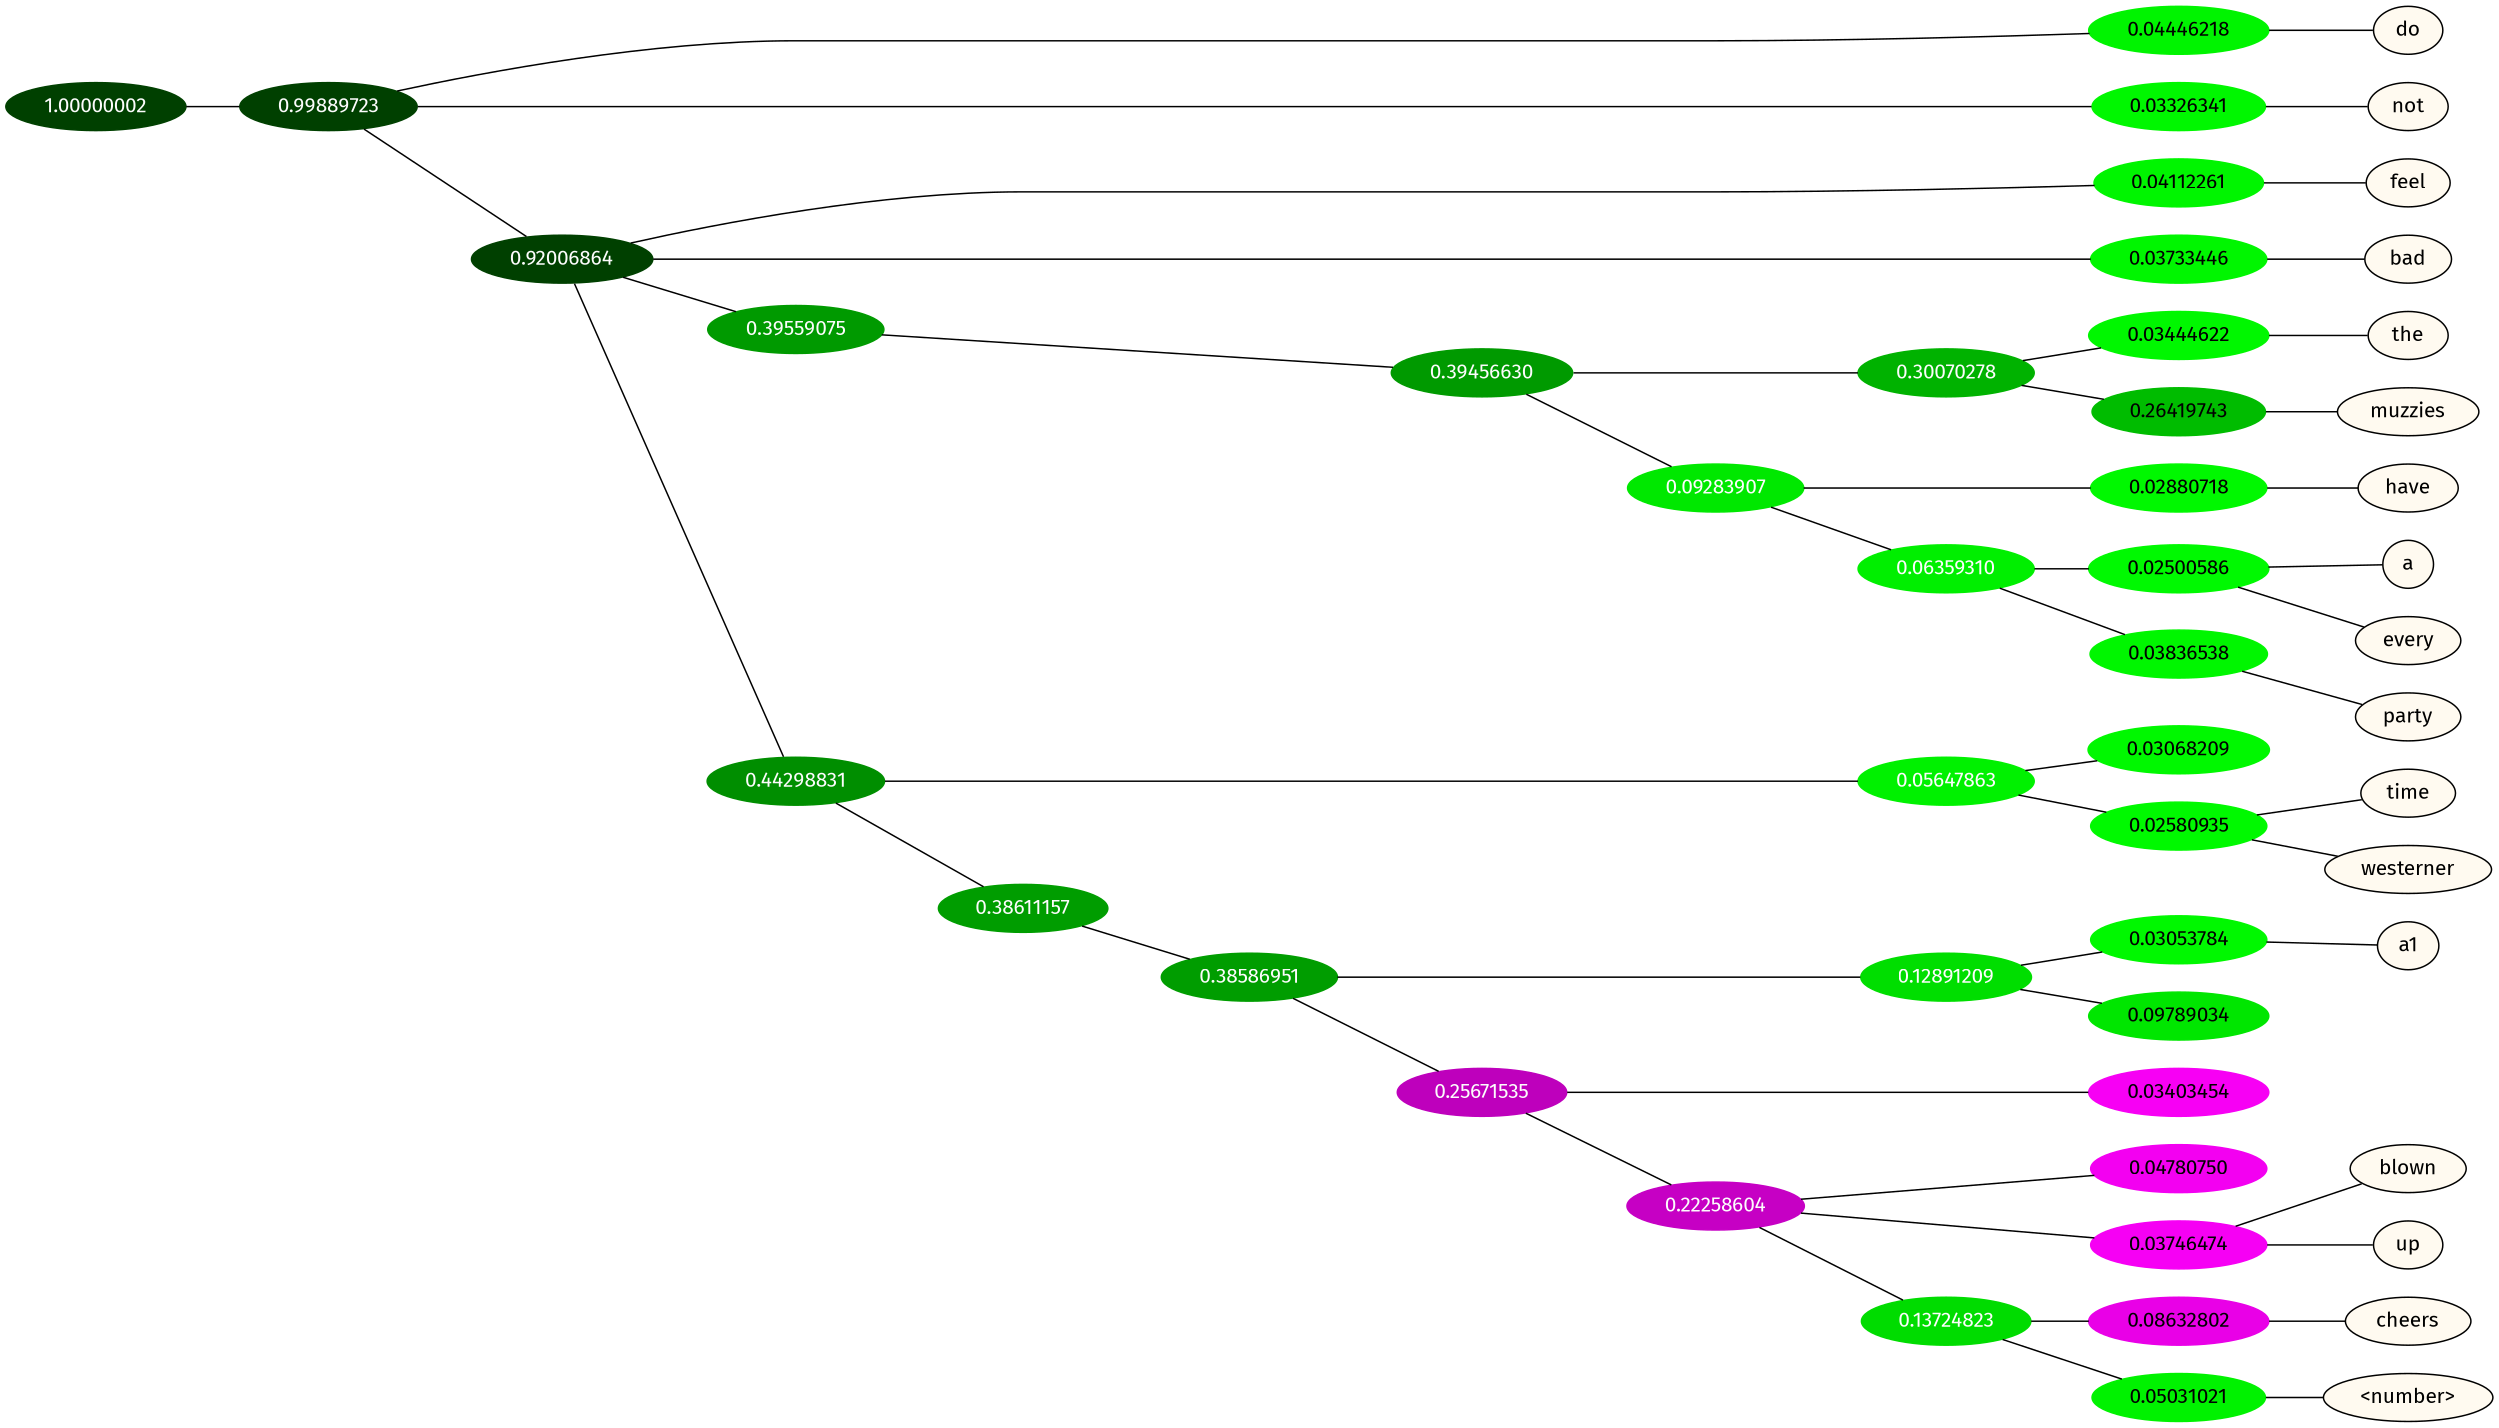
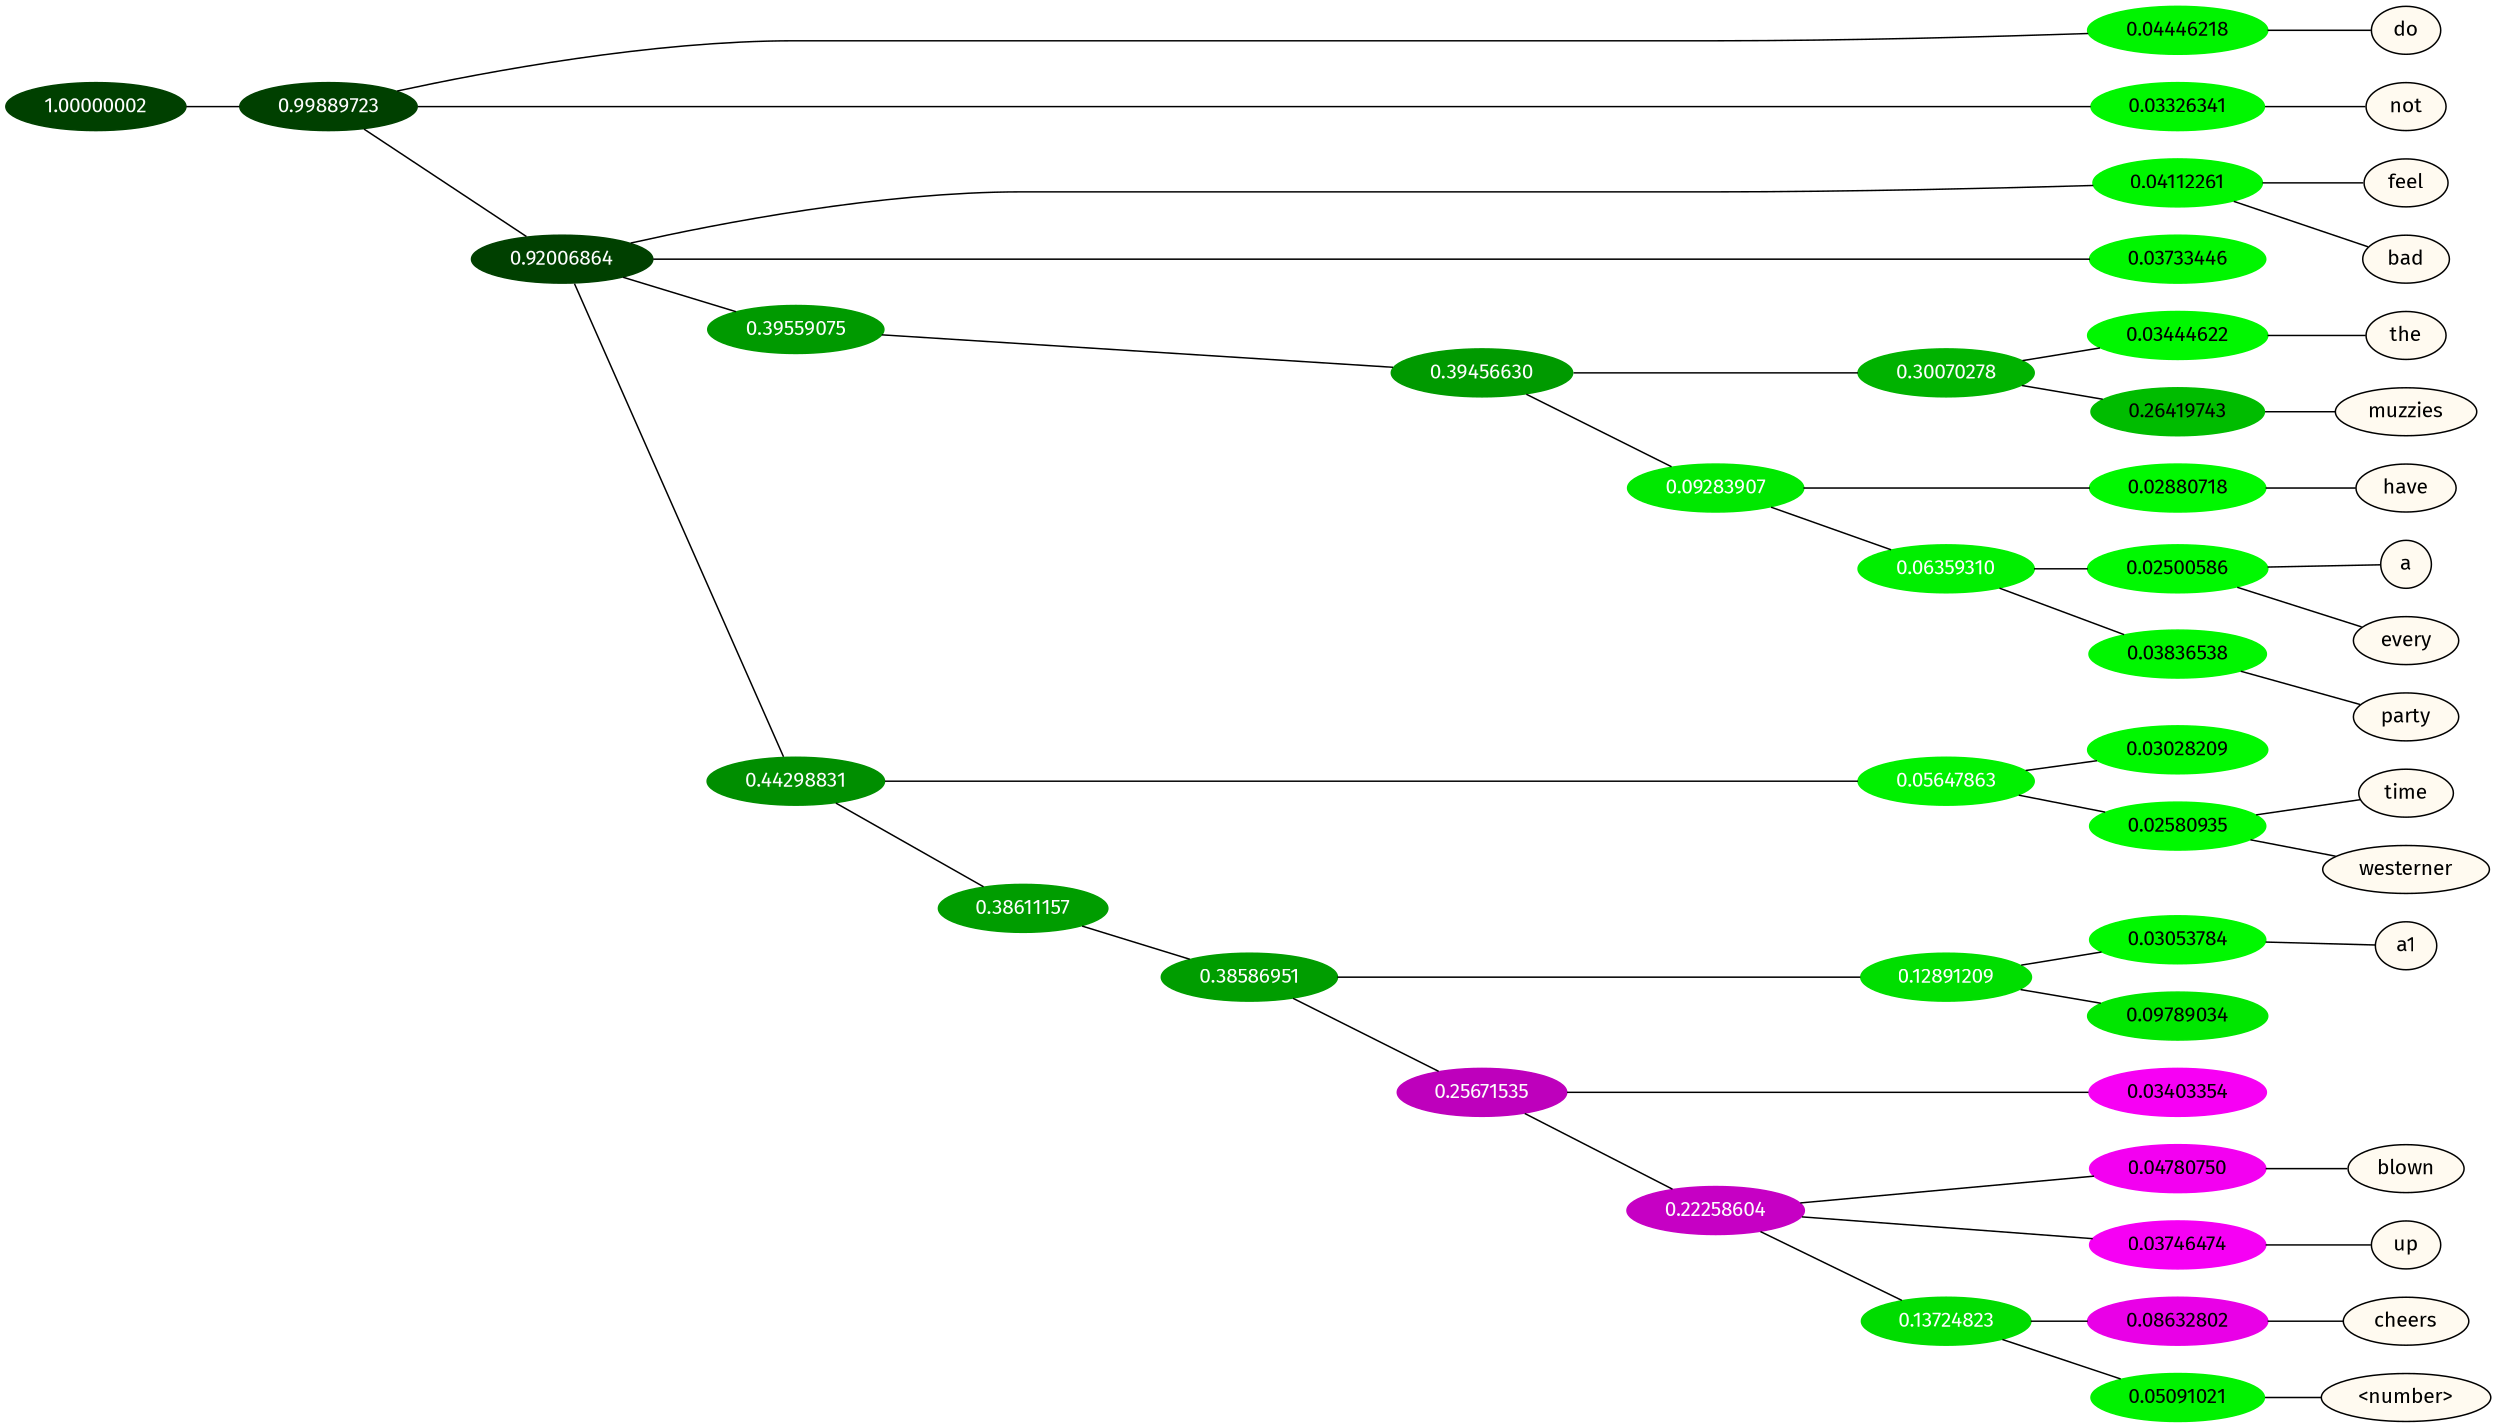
(2316, 259) -> (2301, 224)
(2179, 750) -> (2178, 750)
(2179, 1092) -> (2178, 1092)
(2299, 1205) -> (2307, 1169)
(2179, 1398) -> (2178, 1398)
